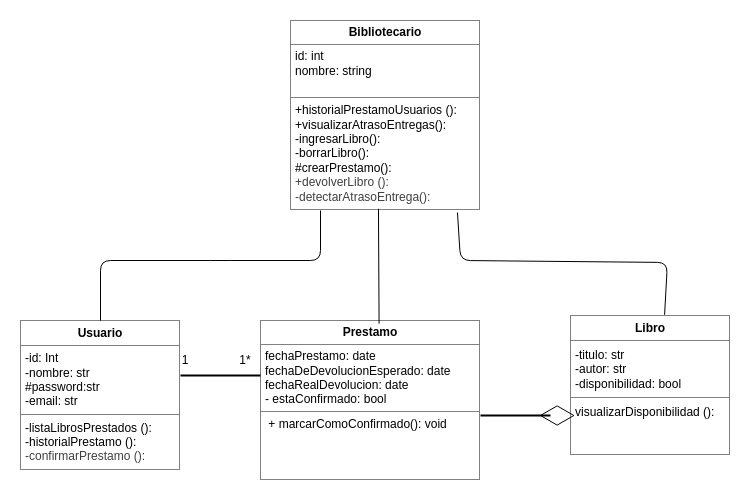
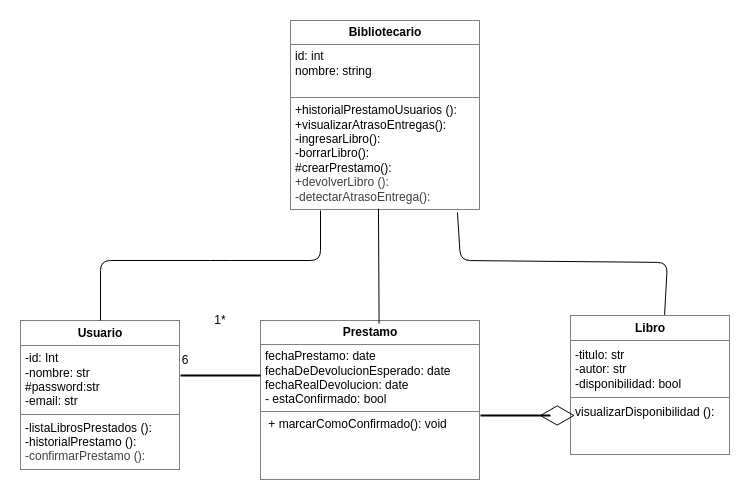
(186, 361) -> (186, 361)
(246, 361) -> (221, 321)
